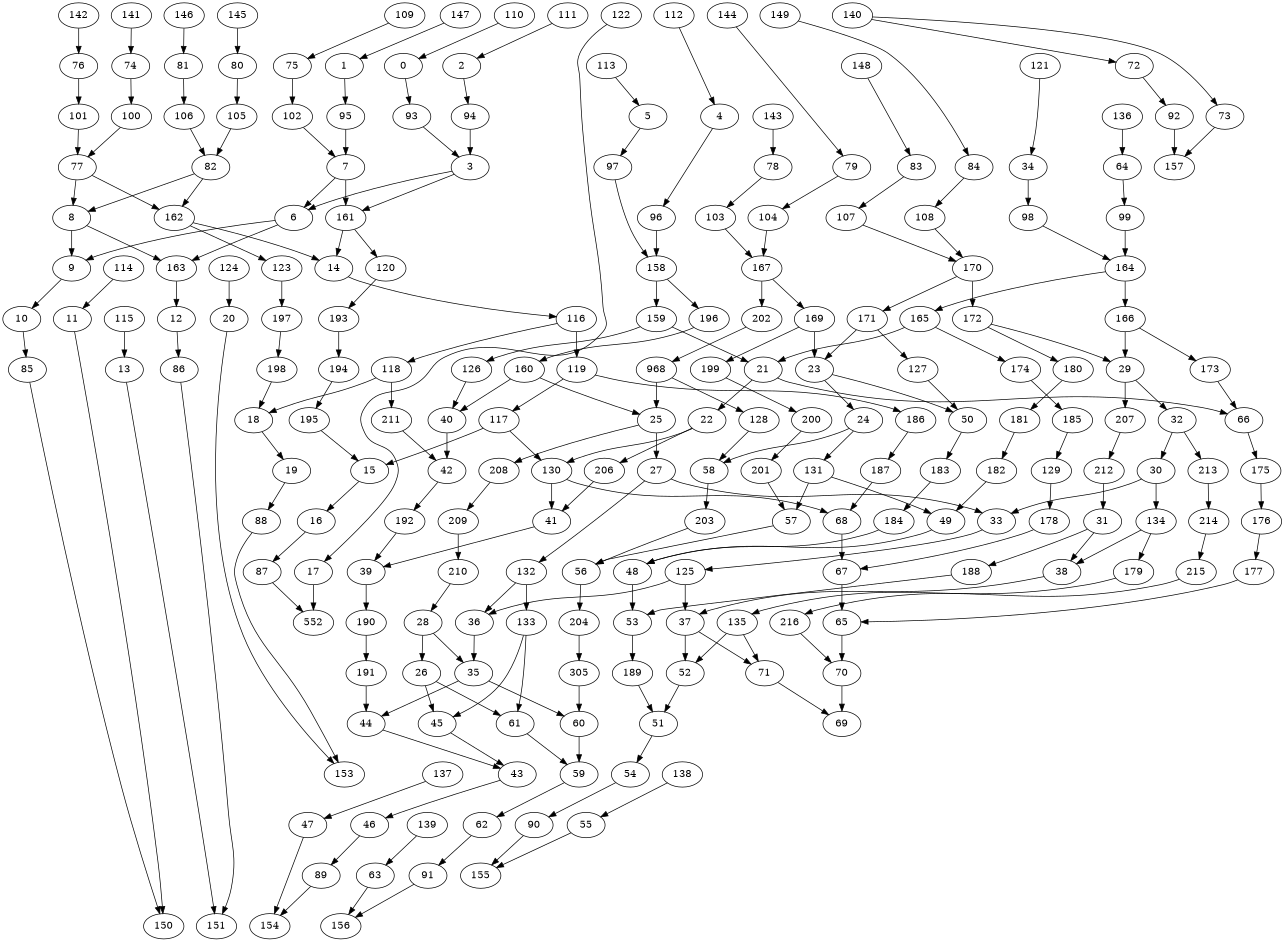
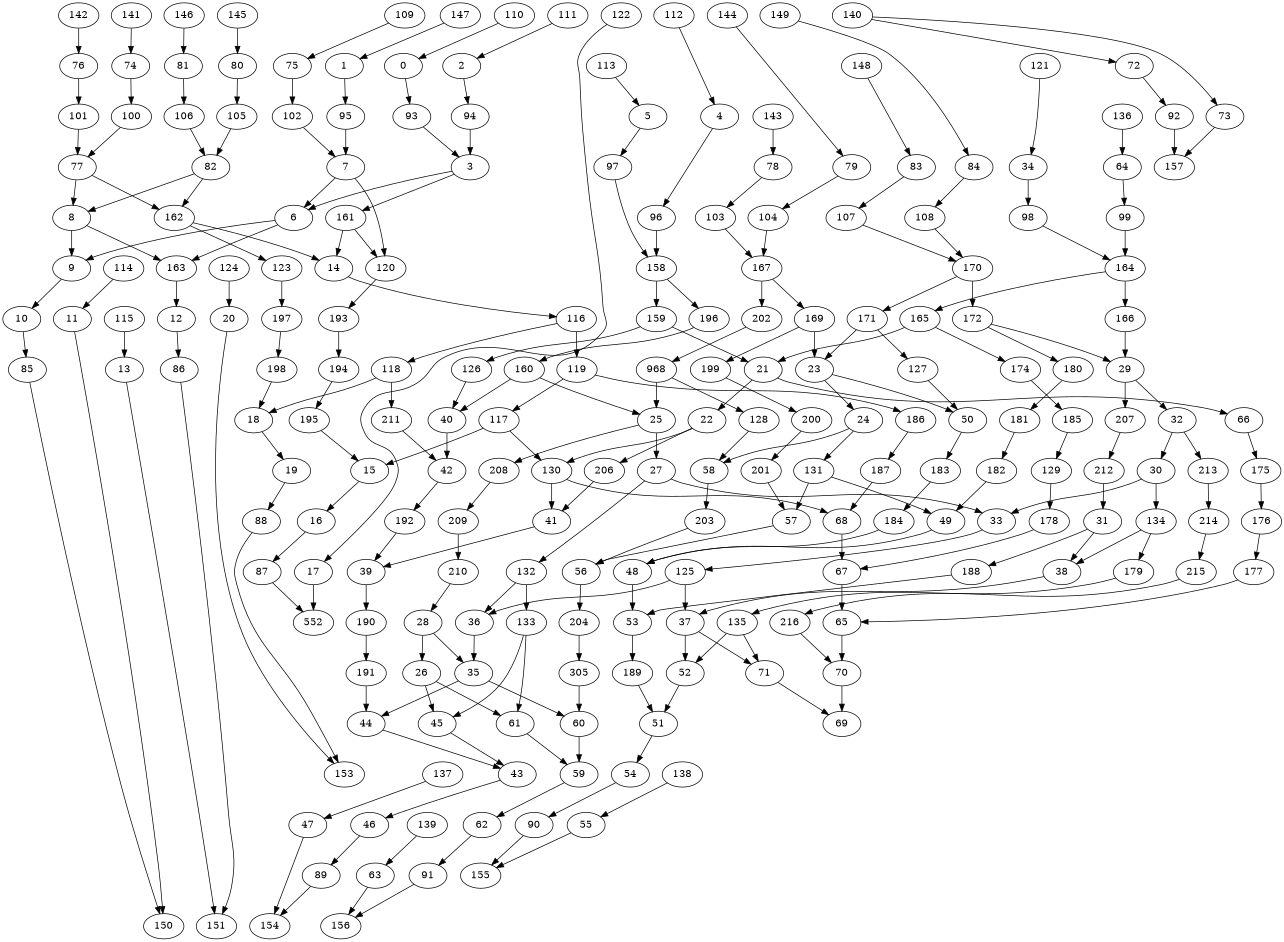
(346, 189) -> (375, 211)
(1210, 370) -> none
